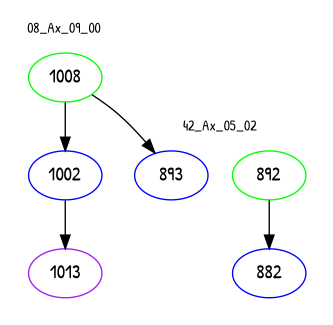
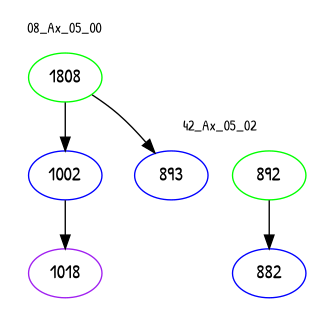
(65, 29) -> (65, 29)
(65, 78) -> (65, 78)
(65, 273) -> (65, 273)
